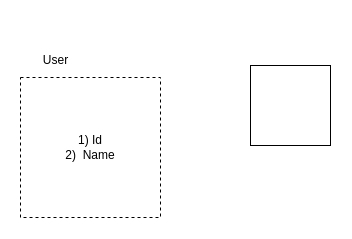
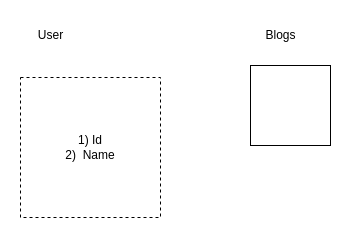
none -> (281, 36)
(56, 61) -> (51, 36)
